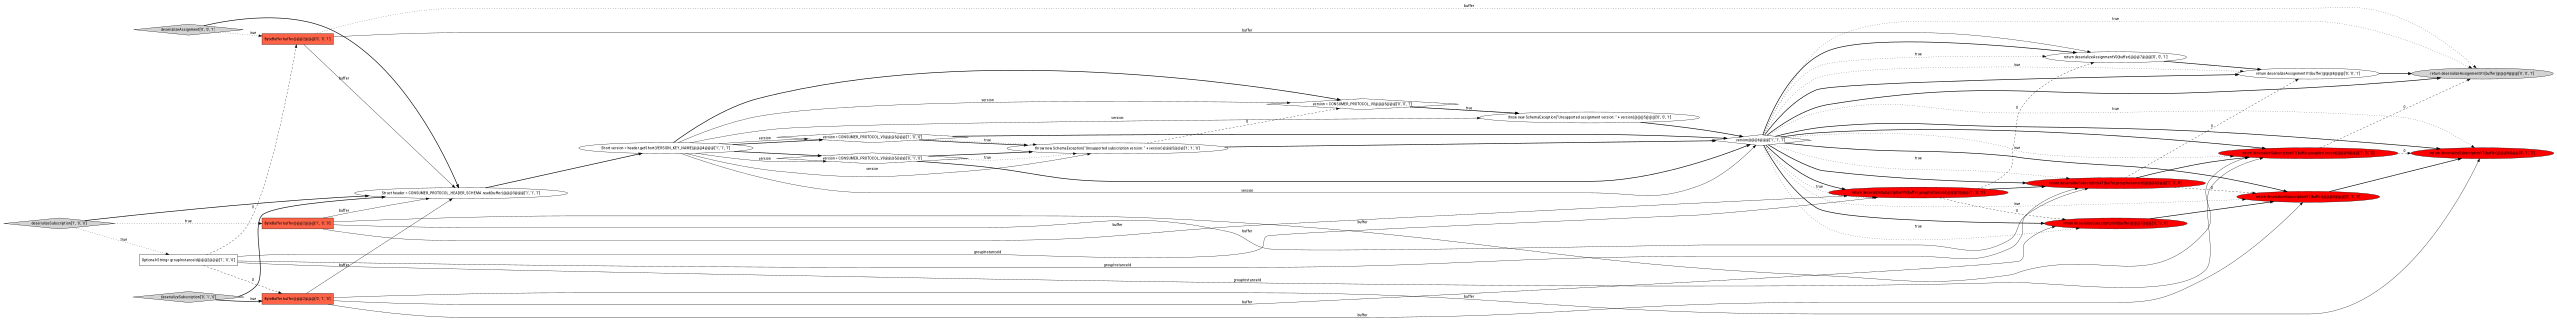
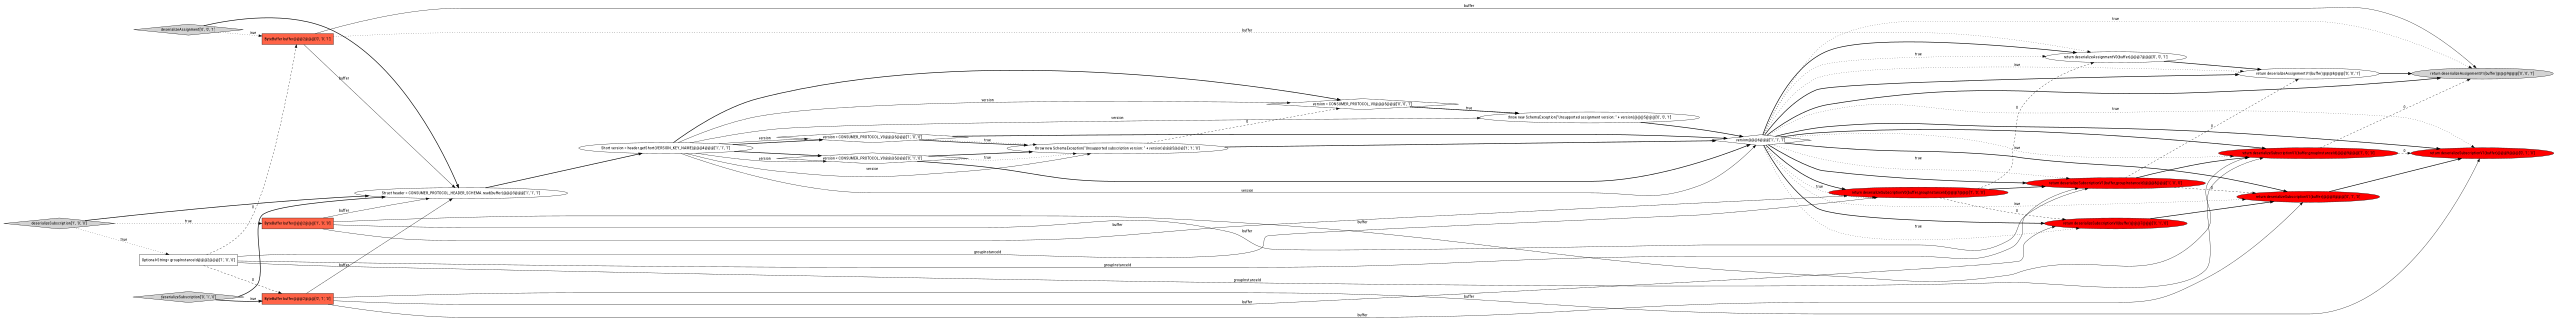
(1401, 8) -> (1401, 8)
(1211, 33) -> (1211, 33)
